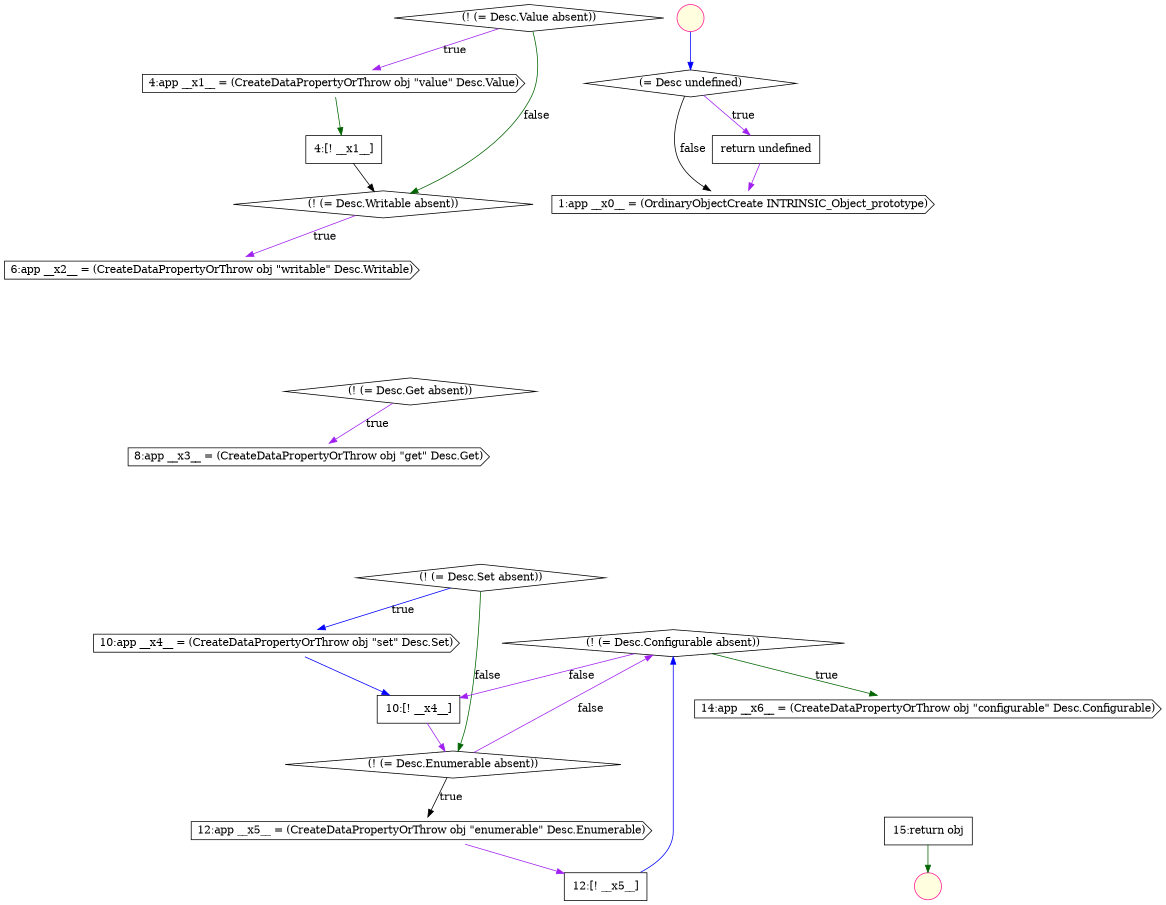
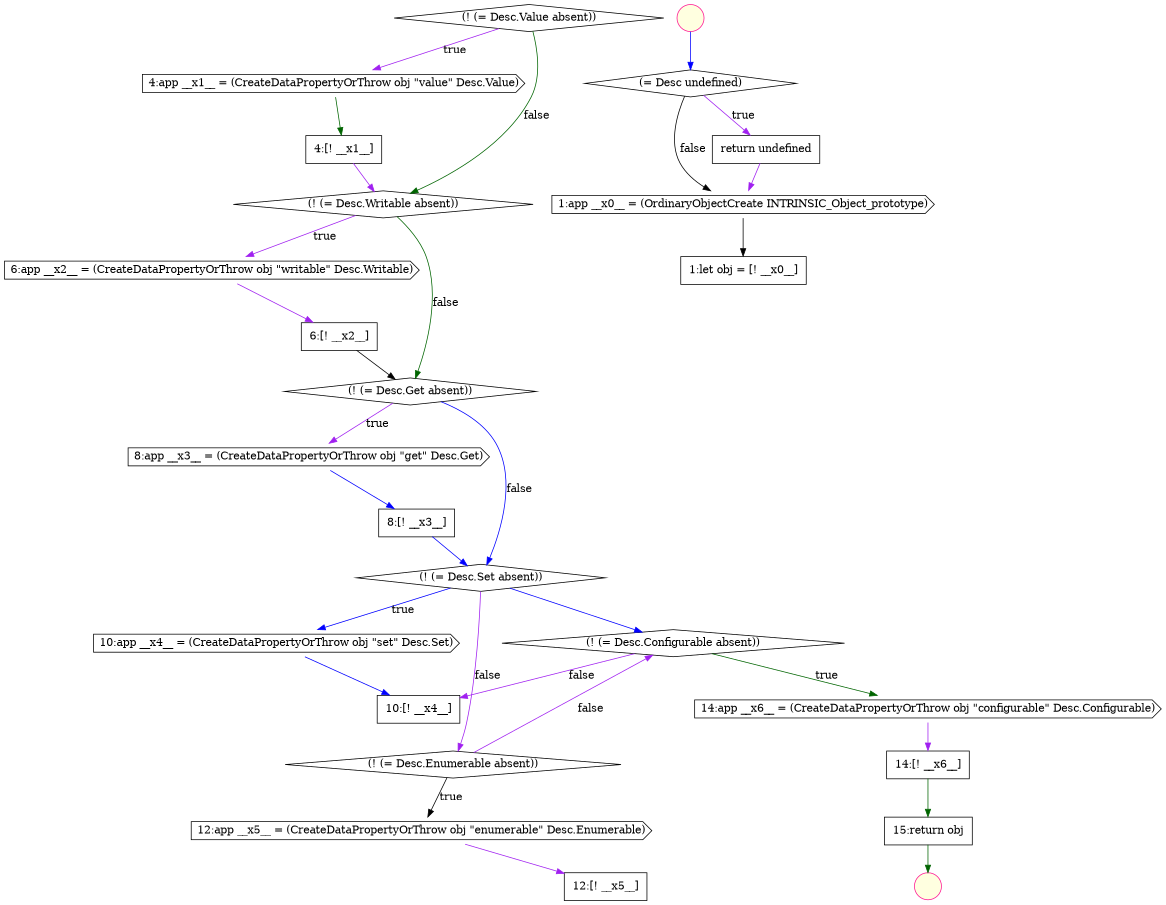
(361, 174) -> (361, 174)
none -> (743, 270)
none -> (432, 290)
none -> (339, 336)
none -> (504, 466)
none -> (416, 523)
(475, 668) -> (475, 668)
(434, 734) -> none
none -> (928, 765)
(673, 775) -> (572, 609)
